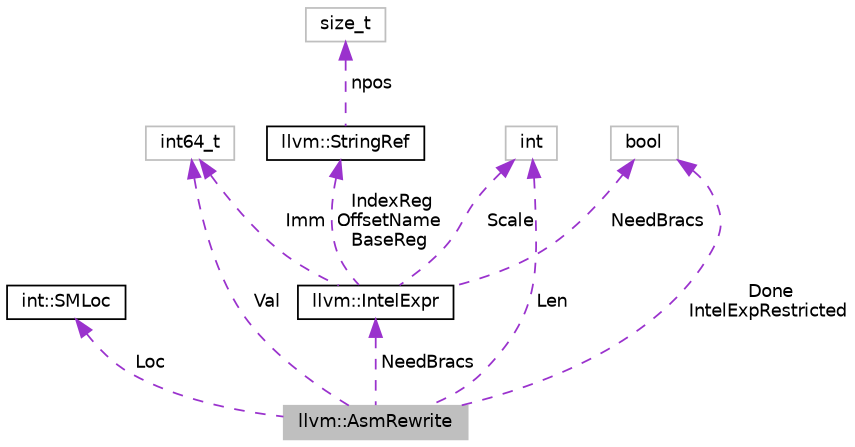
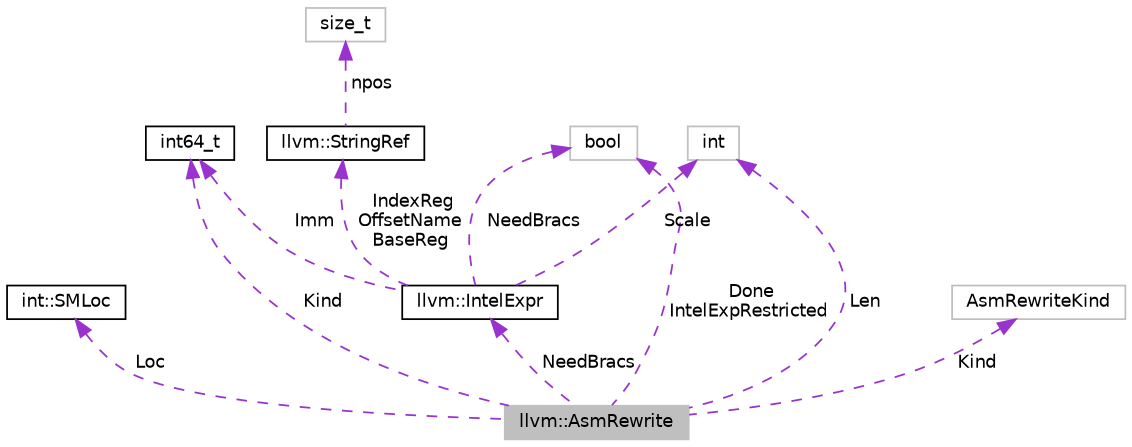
(190, 143) -> (190, 143)
(265, 302) -> (320, 302)
none -> (1039, 302)
